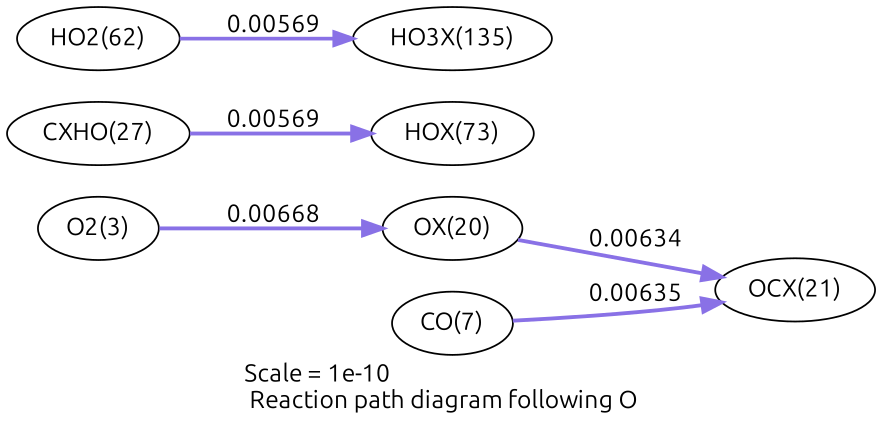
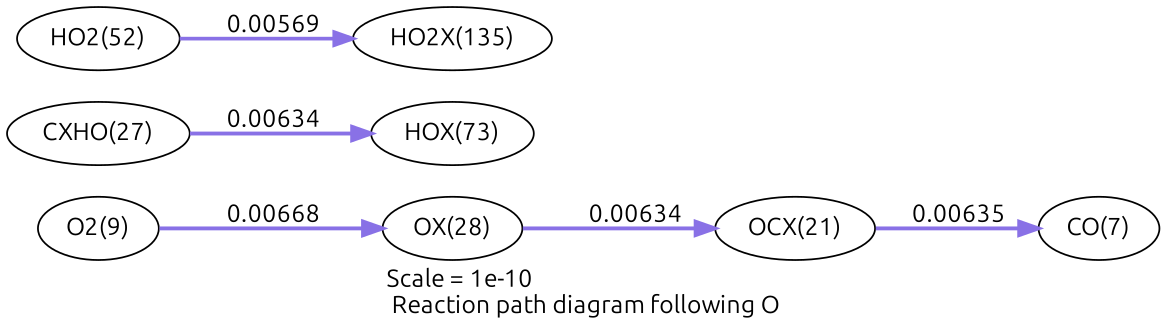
(98, 39) -> (98, 39)
(452, 39) -> (452, 39)
(271, 120) -> (271, 120)
(98, 228) -> (98, 228)
(452, 228) -> (452, 228)
(608, 315) -> (947, 228)
